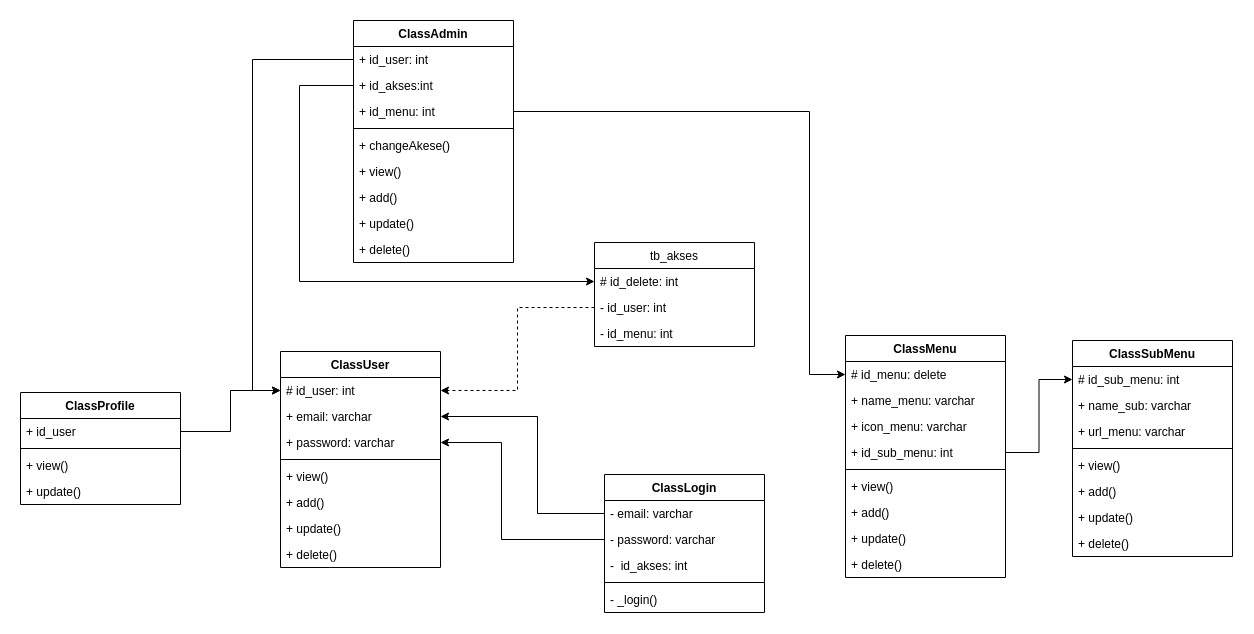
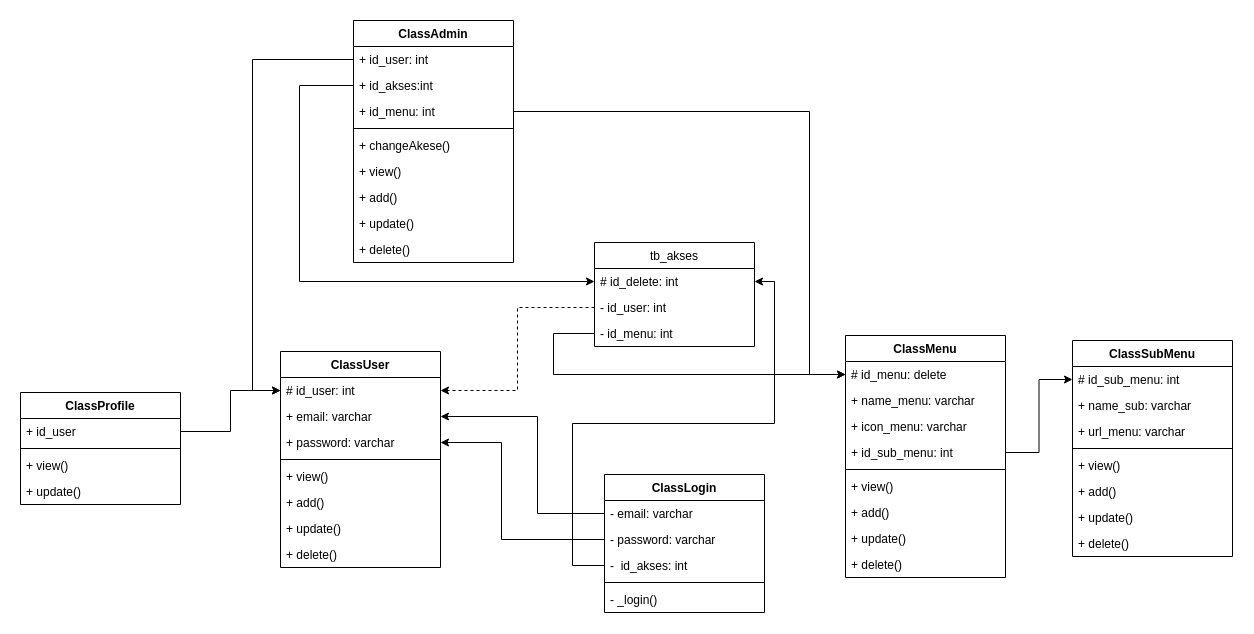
none -> (640, 375)
none -> (665, 424)
